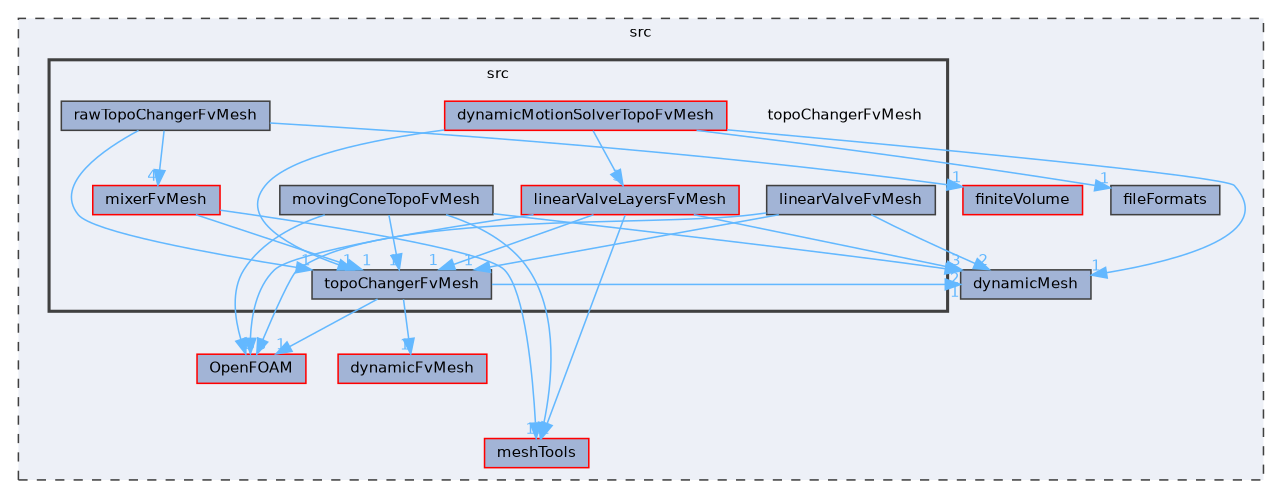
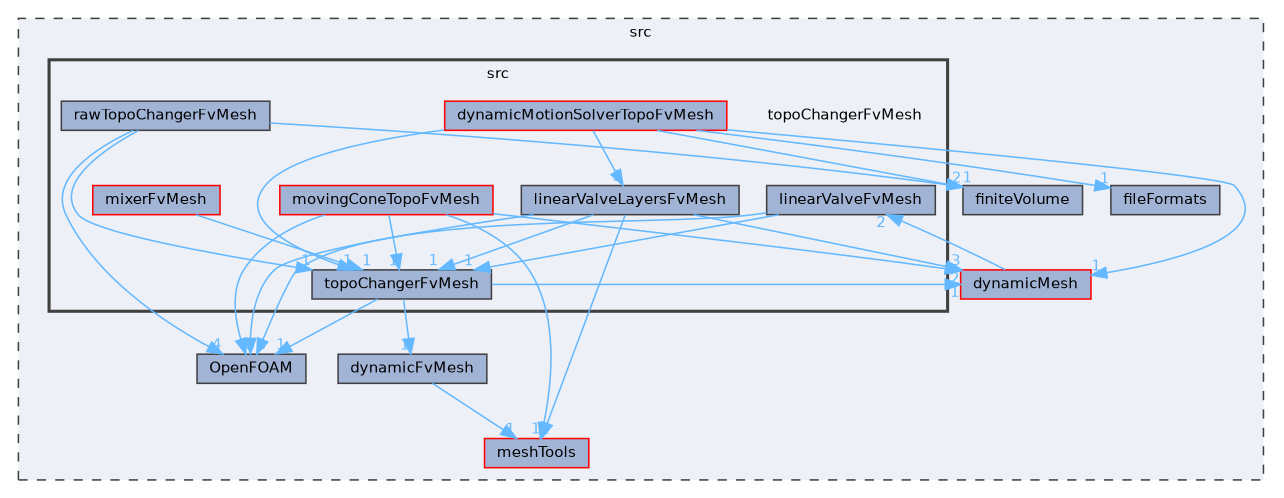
(162, 150) -> (87, 248)
none -> (802, 157)
(386, 200) -> (386, 200)
(630, 200) -> (630, 200)
(1023, 200) -> (1023, 200)
(923, 240) -> (959, 247)
(441, 248) -> (468, 407)
(1026, 284) -> (1026, 284)
(251, 369) -> (251, 369)
(412, 369) -> (412, 369)
